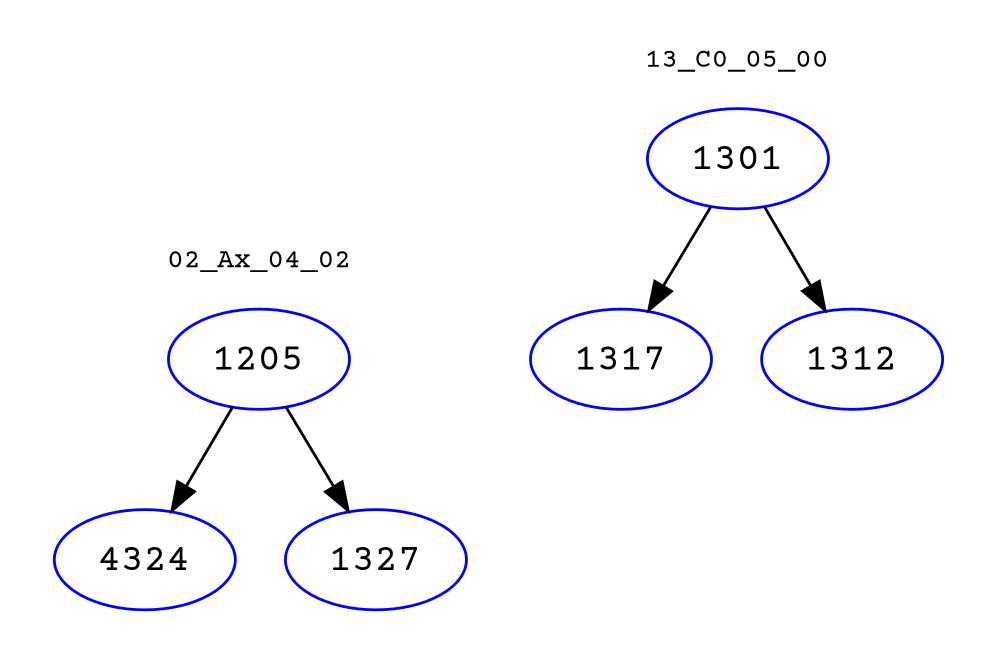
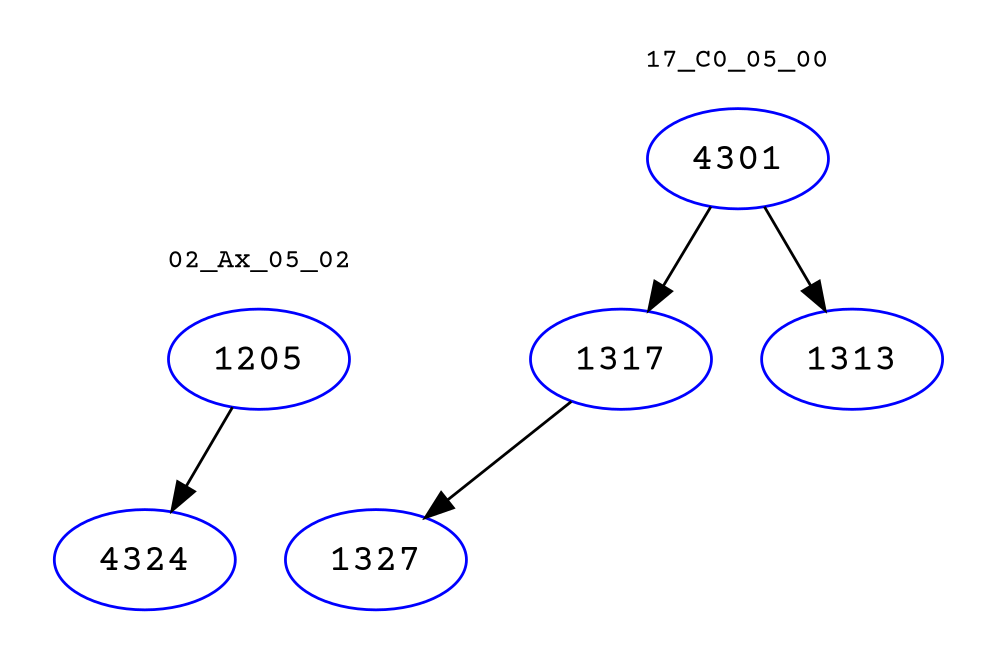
(738, 60) -> (738, 60)
(738, 159) -> (738, 159)
(260, 260) -> (260, 260)
(852, 359) -> (852, 359)
(310, 447) -> (510, 451)
